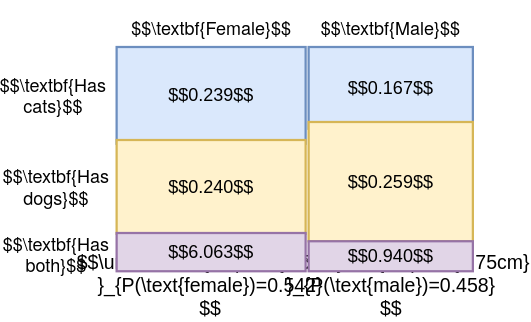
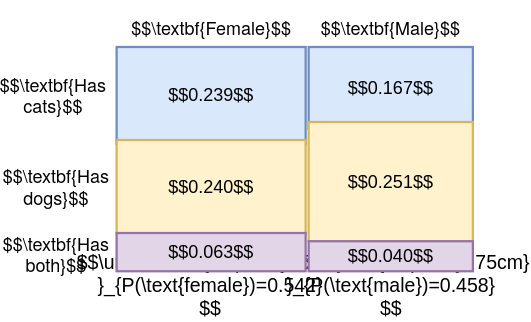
(391, 182) -> (391, 182)
(211, 252) -> (211, 252)
(391, 256) -> (391, 256)
